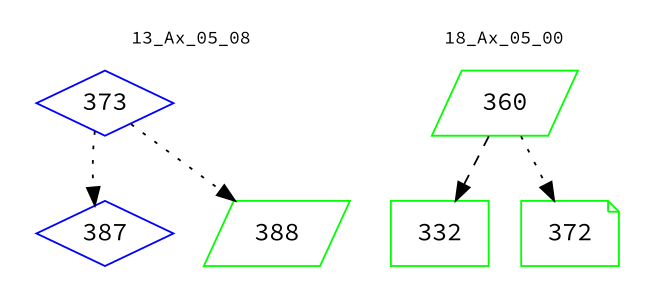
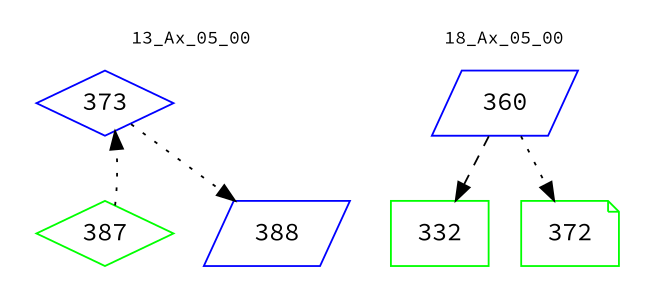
(192, 39) -> (192, 39)
(505, 103) -> (505, 103)
(93, 159) -> (117, 178)
(105, 233) -> (105, 233)
(277, 233) -> (277, 233)
